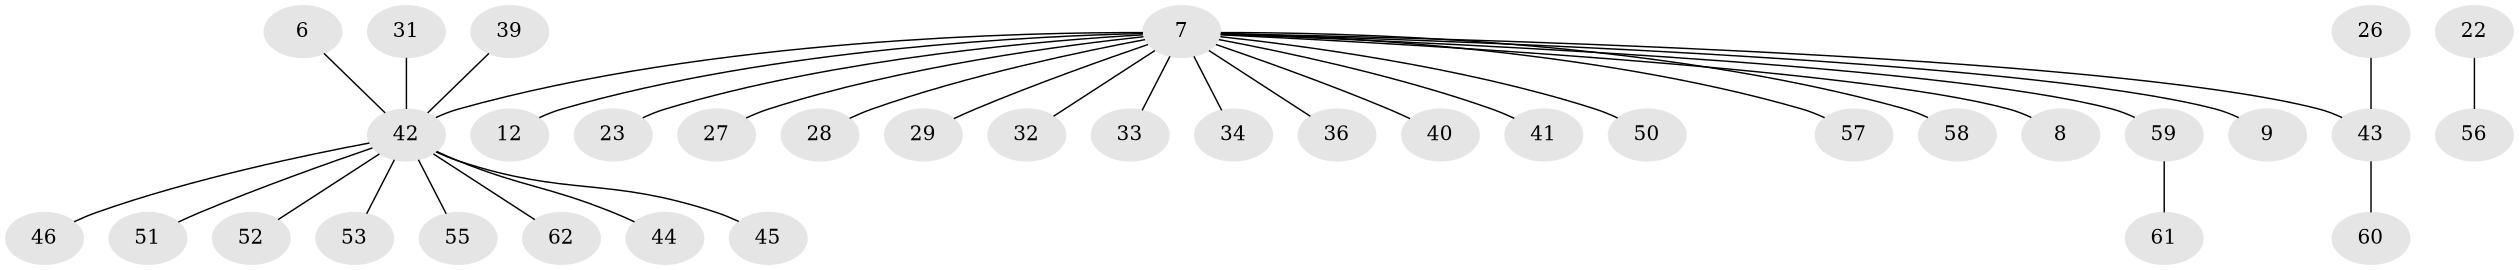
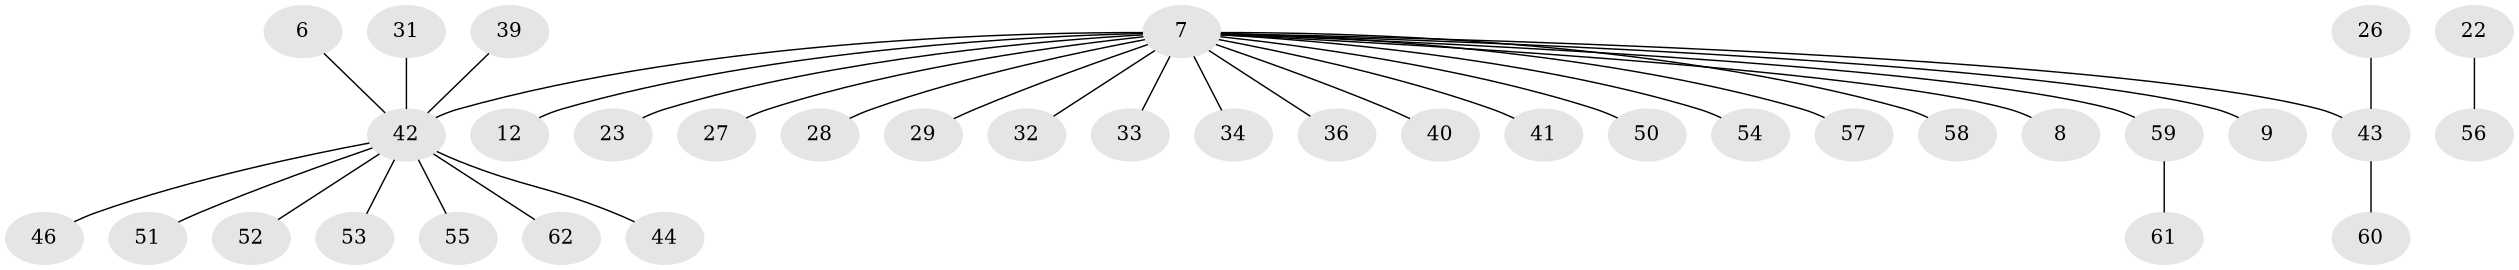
none -> (1751, 135)
(768, 238) -> none
